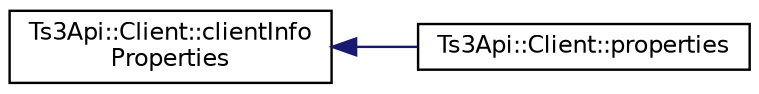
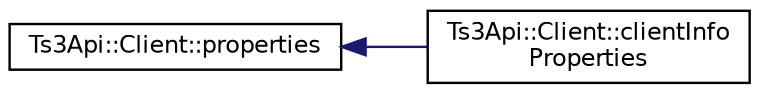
(387, 47) -> (397, 47)
